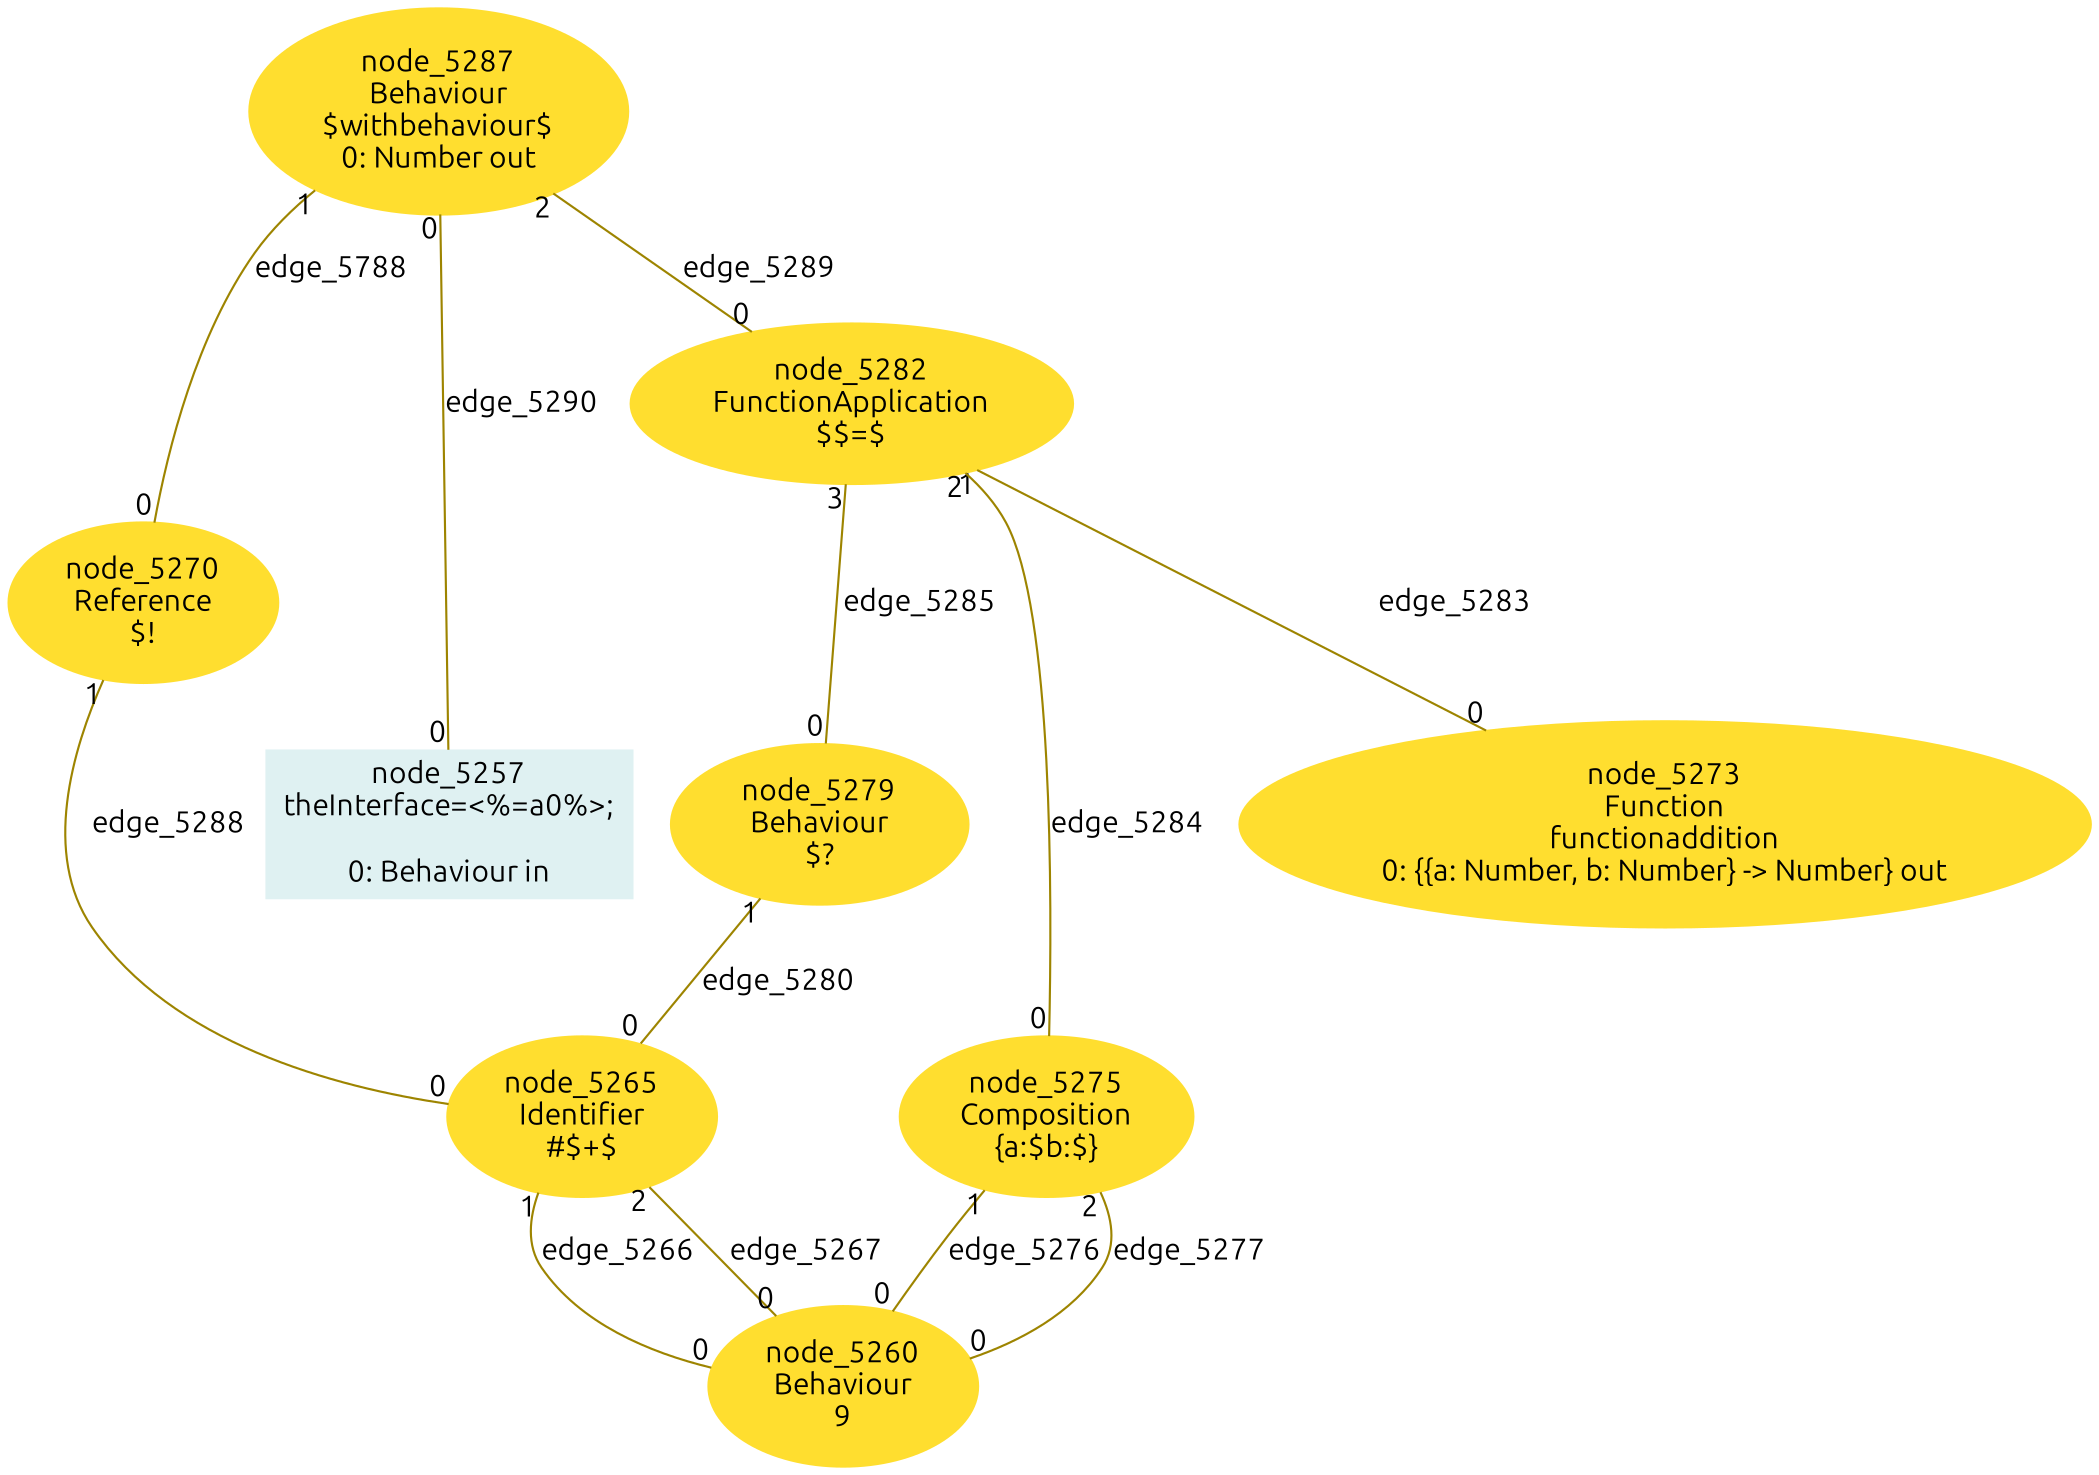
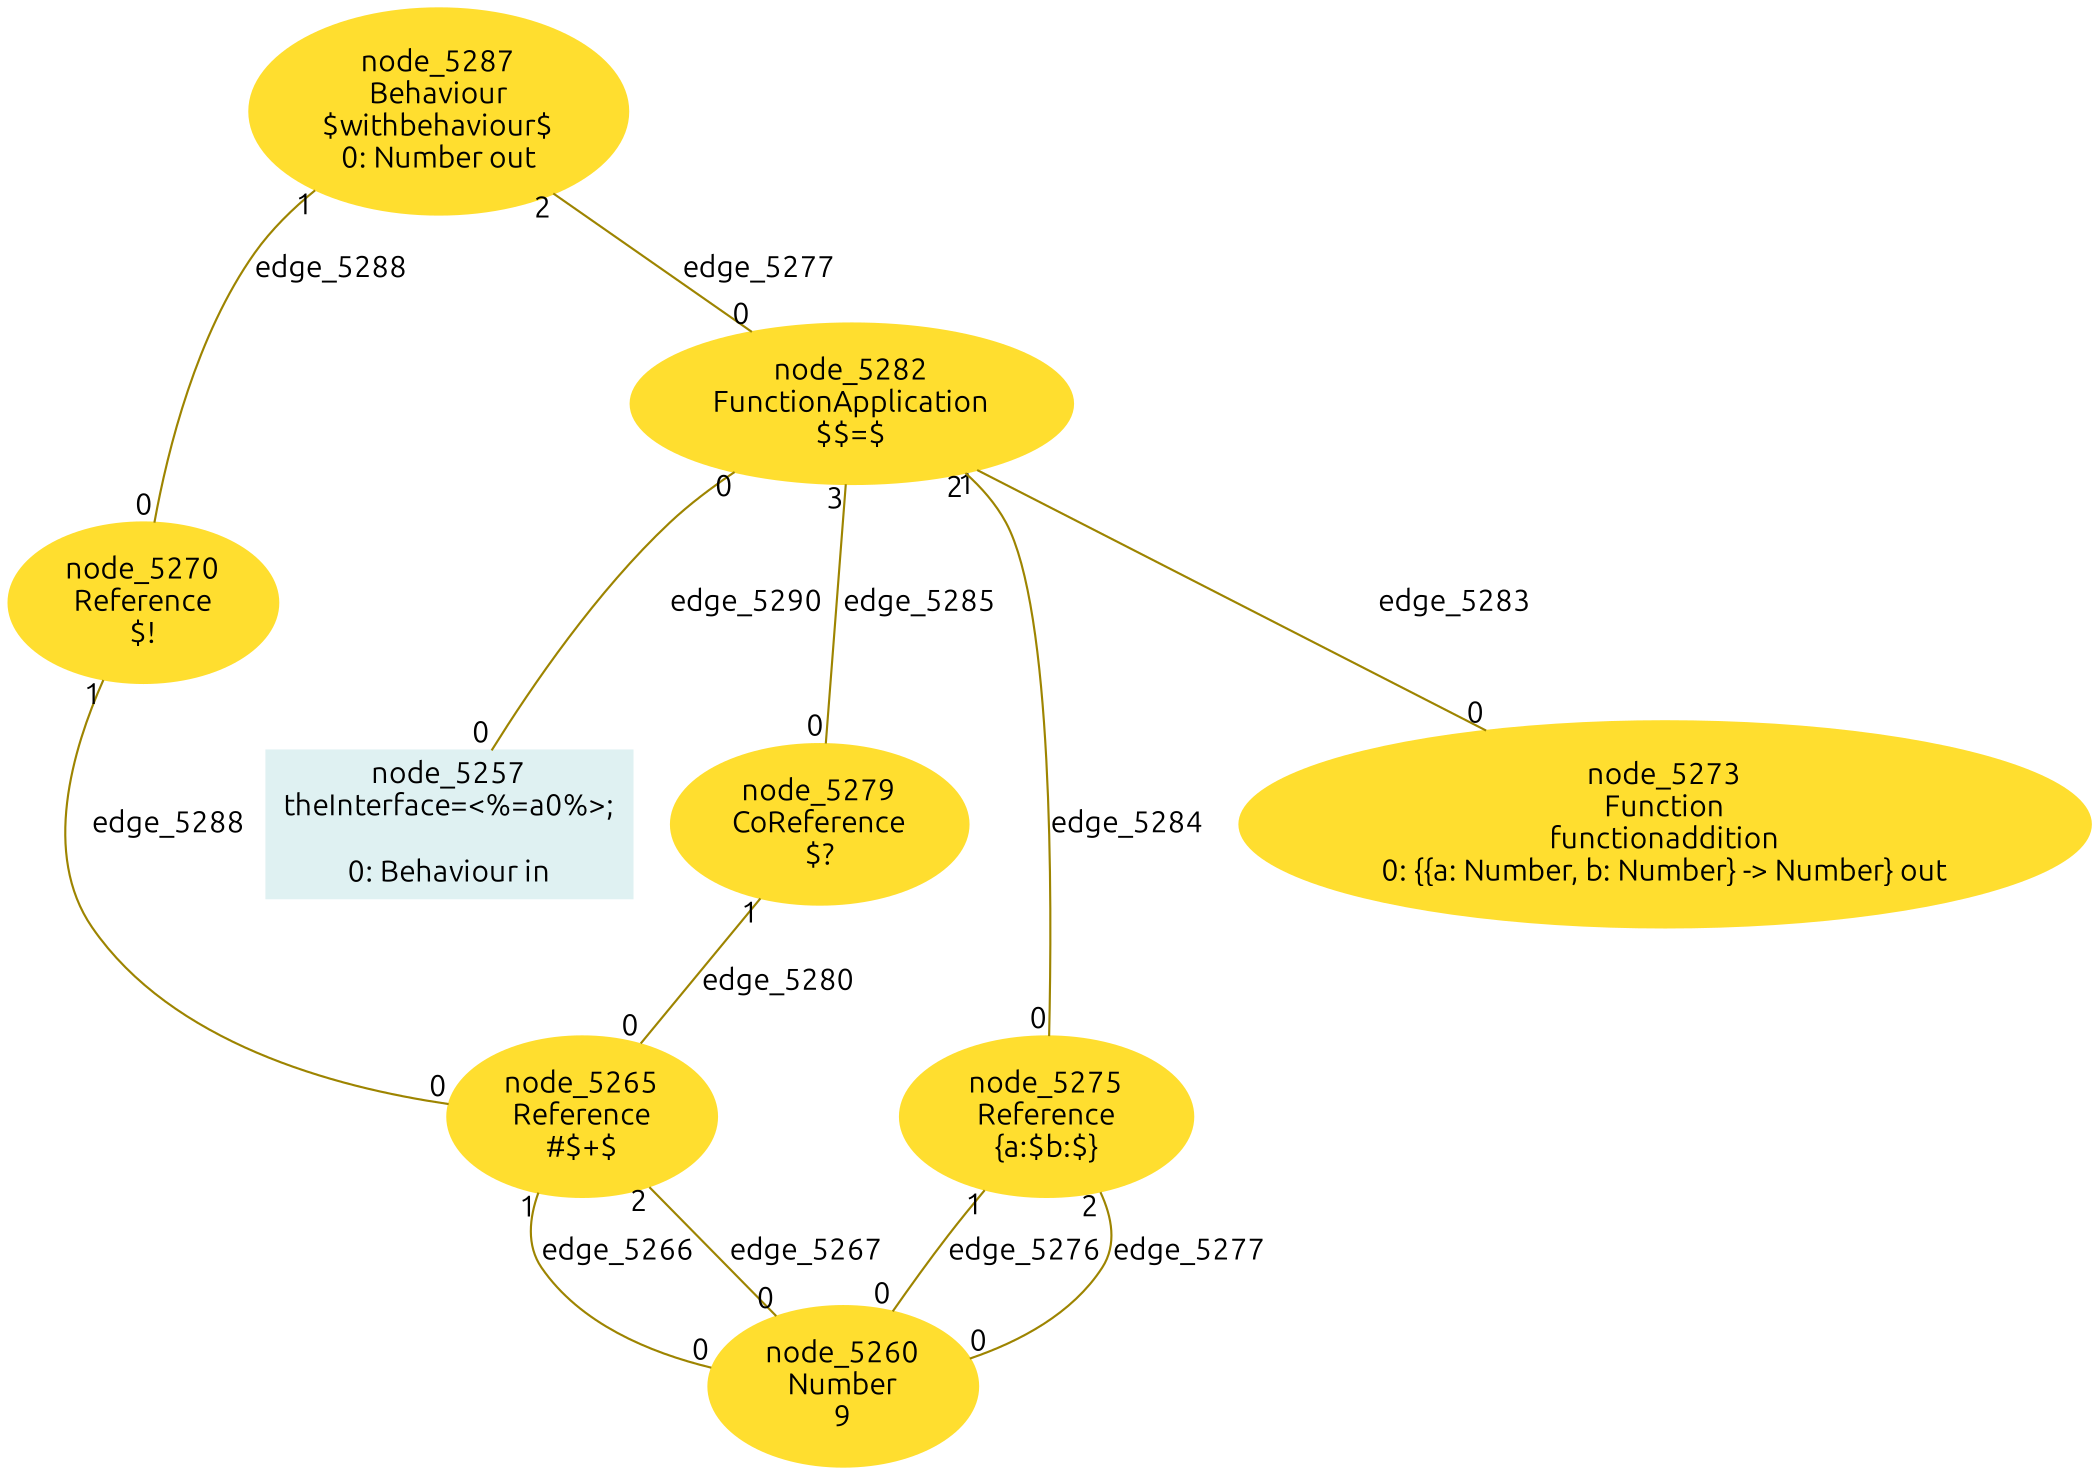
(332, 269) -> (332, 269)
(760, 269) -> (760, 269)
(444, 482) -> (599, 599)
(820, 824) -> (820, 824)
(582, 1117) -> (582, 1117)
(1047, 1117) -> (1047, 1117)
(843, 1386) -> (843, 1386)
